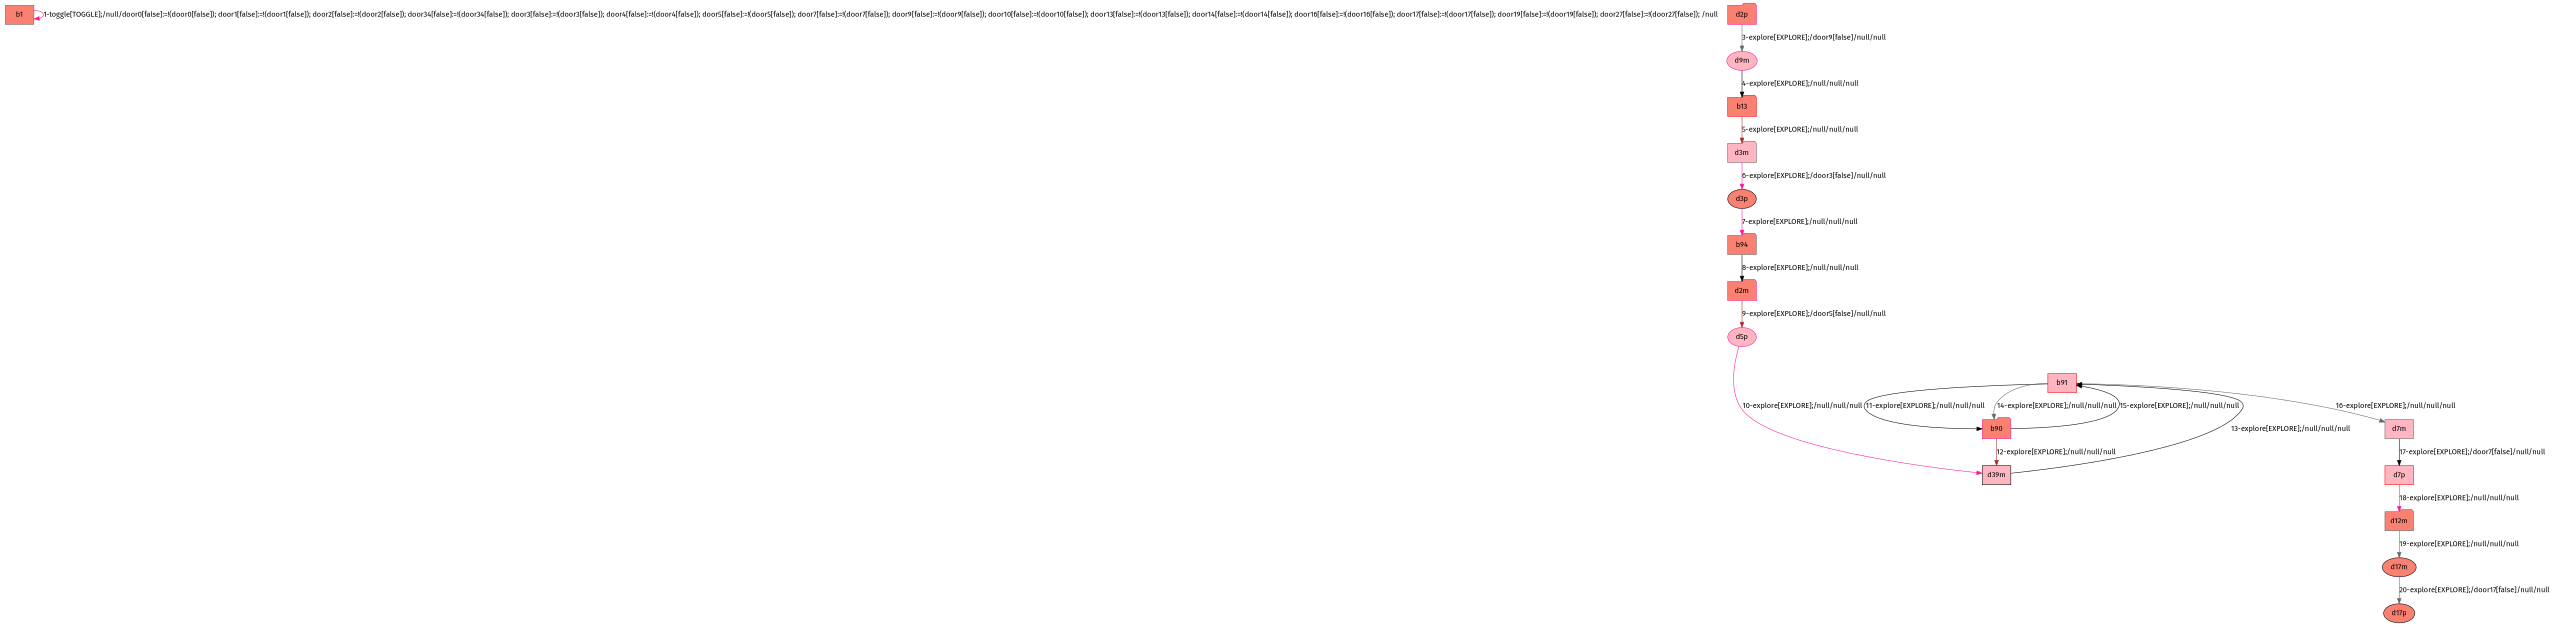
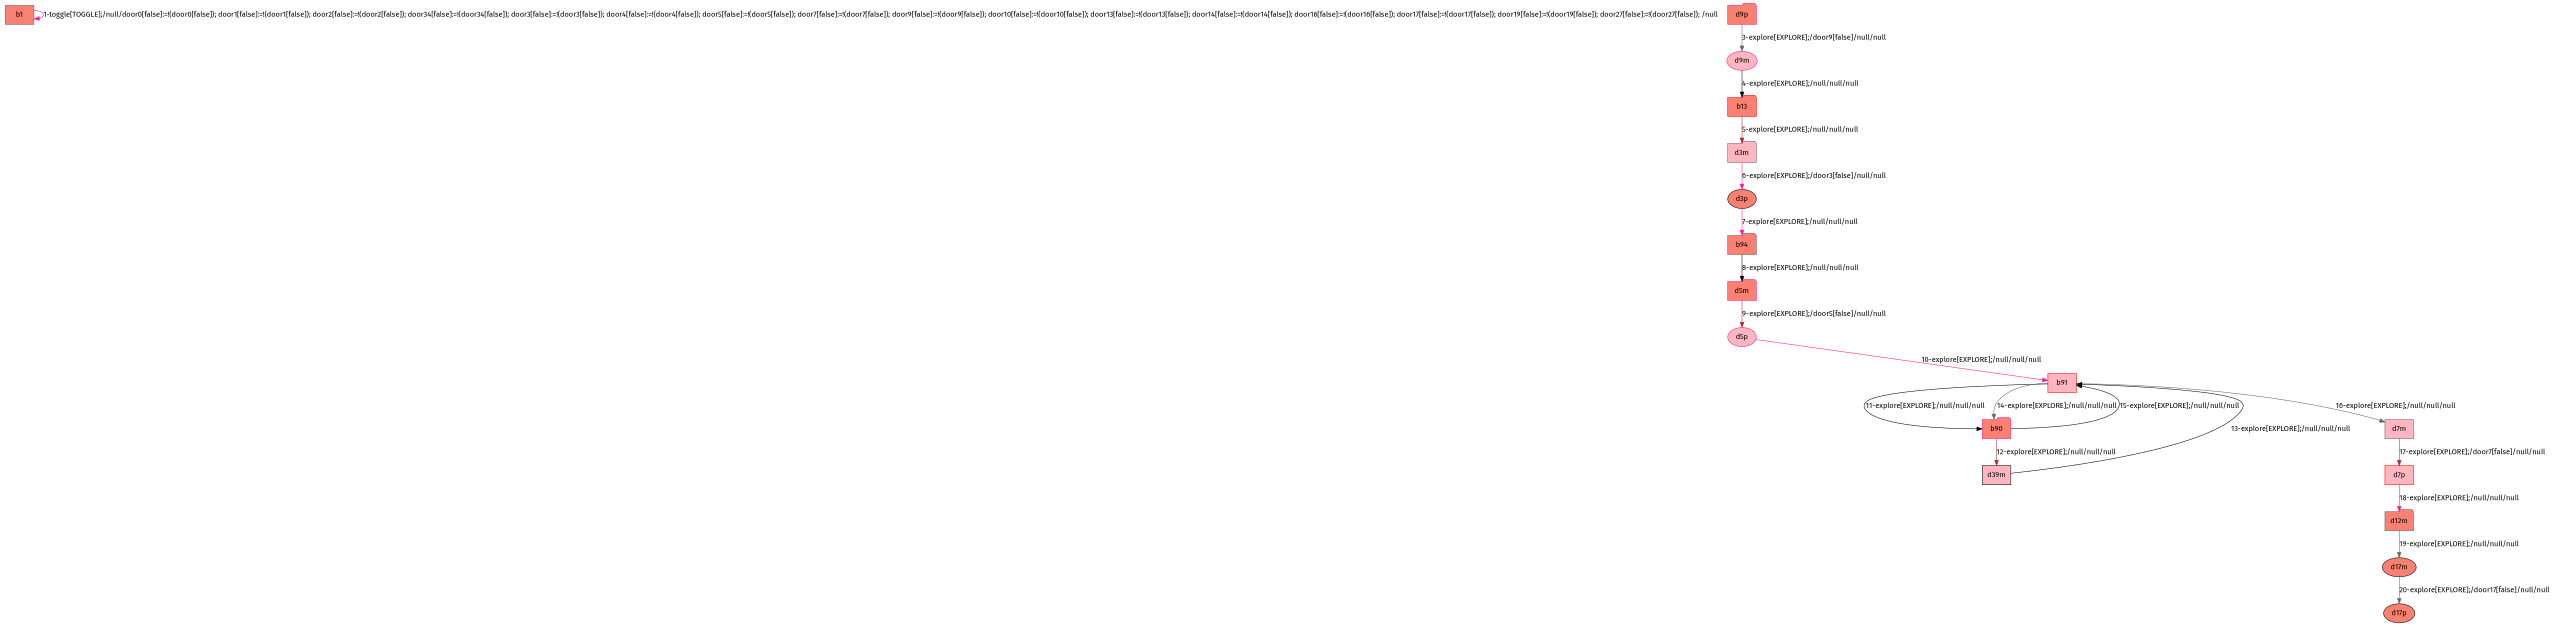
(1742, 15) -> (1742, 15)
(1742, 291) -> (1742, 291)
(1823, 447) -> (1899, 360)
(2399, 450) -> (2399, 450)
